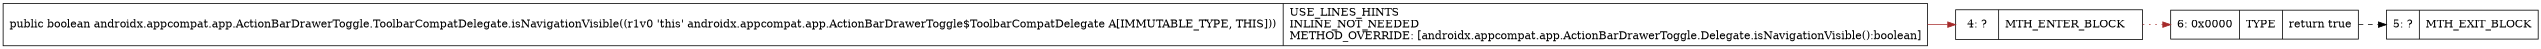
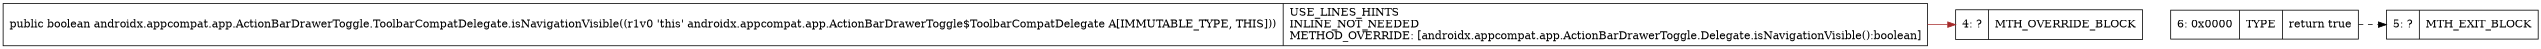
(2065, 24) -> (2066, 24)
(2153, 25) -> none
